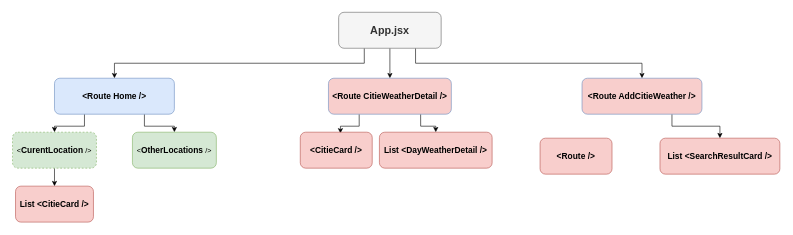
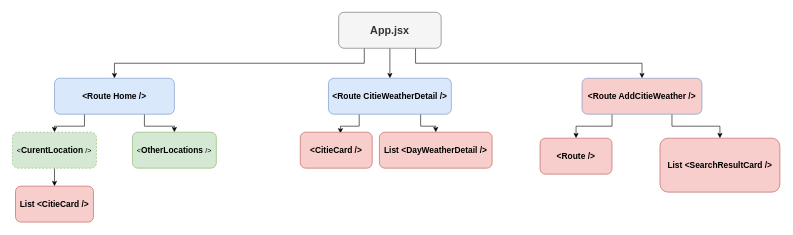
(390, 96) -> (390, 96)
none -> (576, 128)
(720, 156) -> (720, 165)
